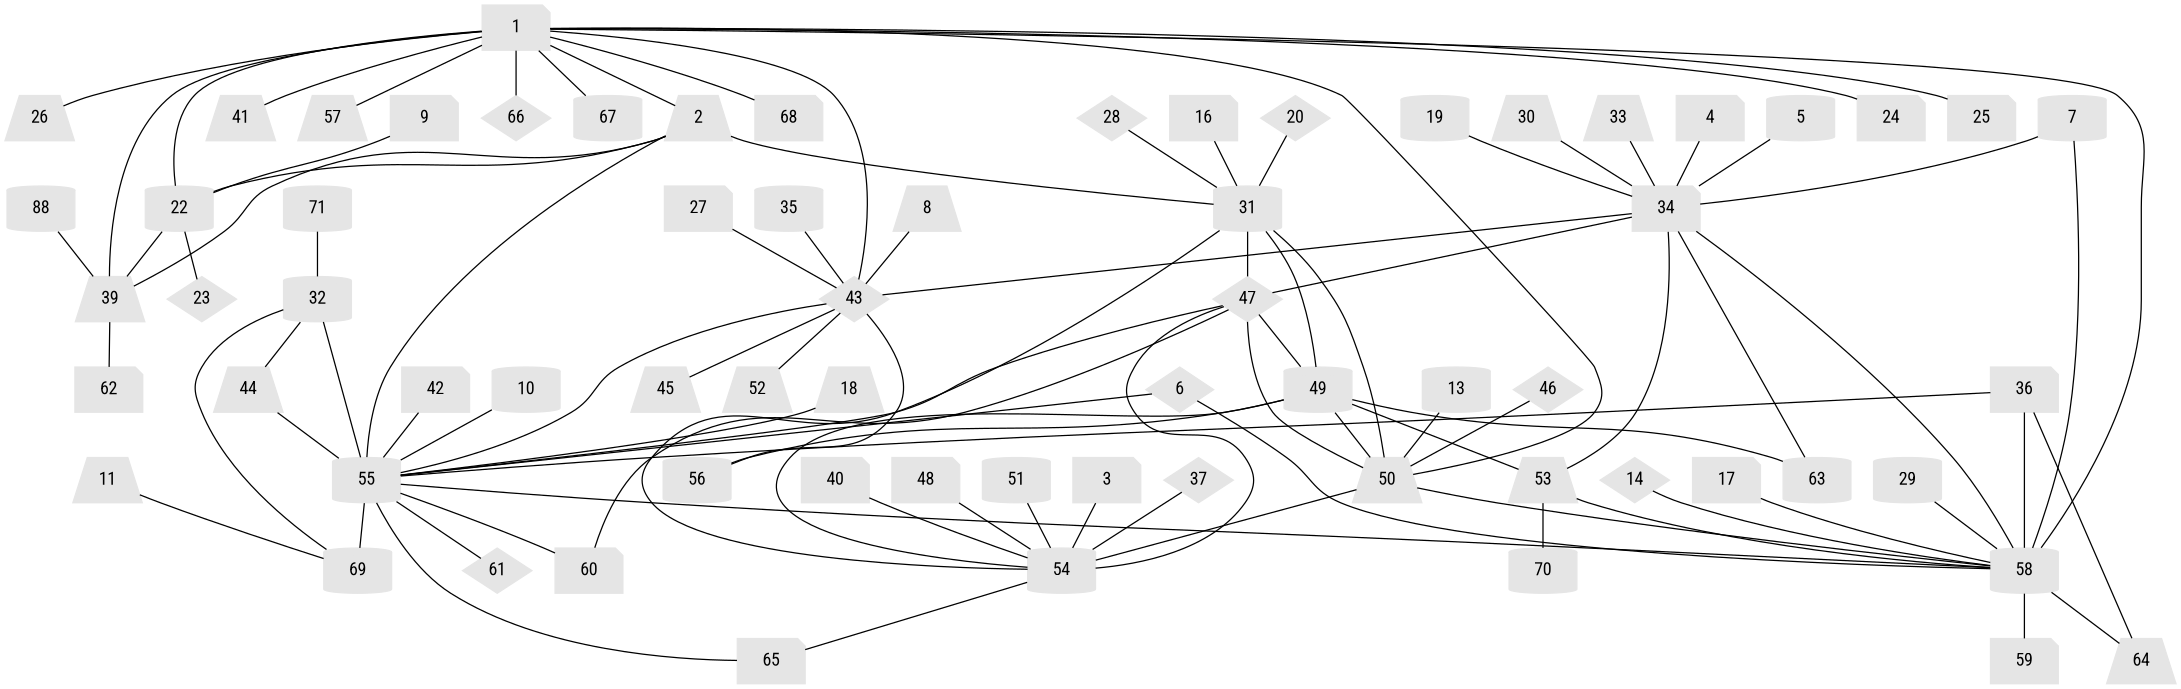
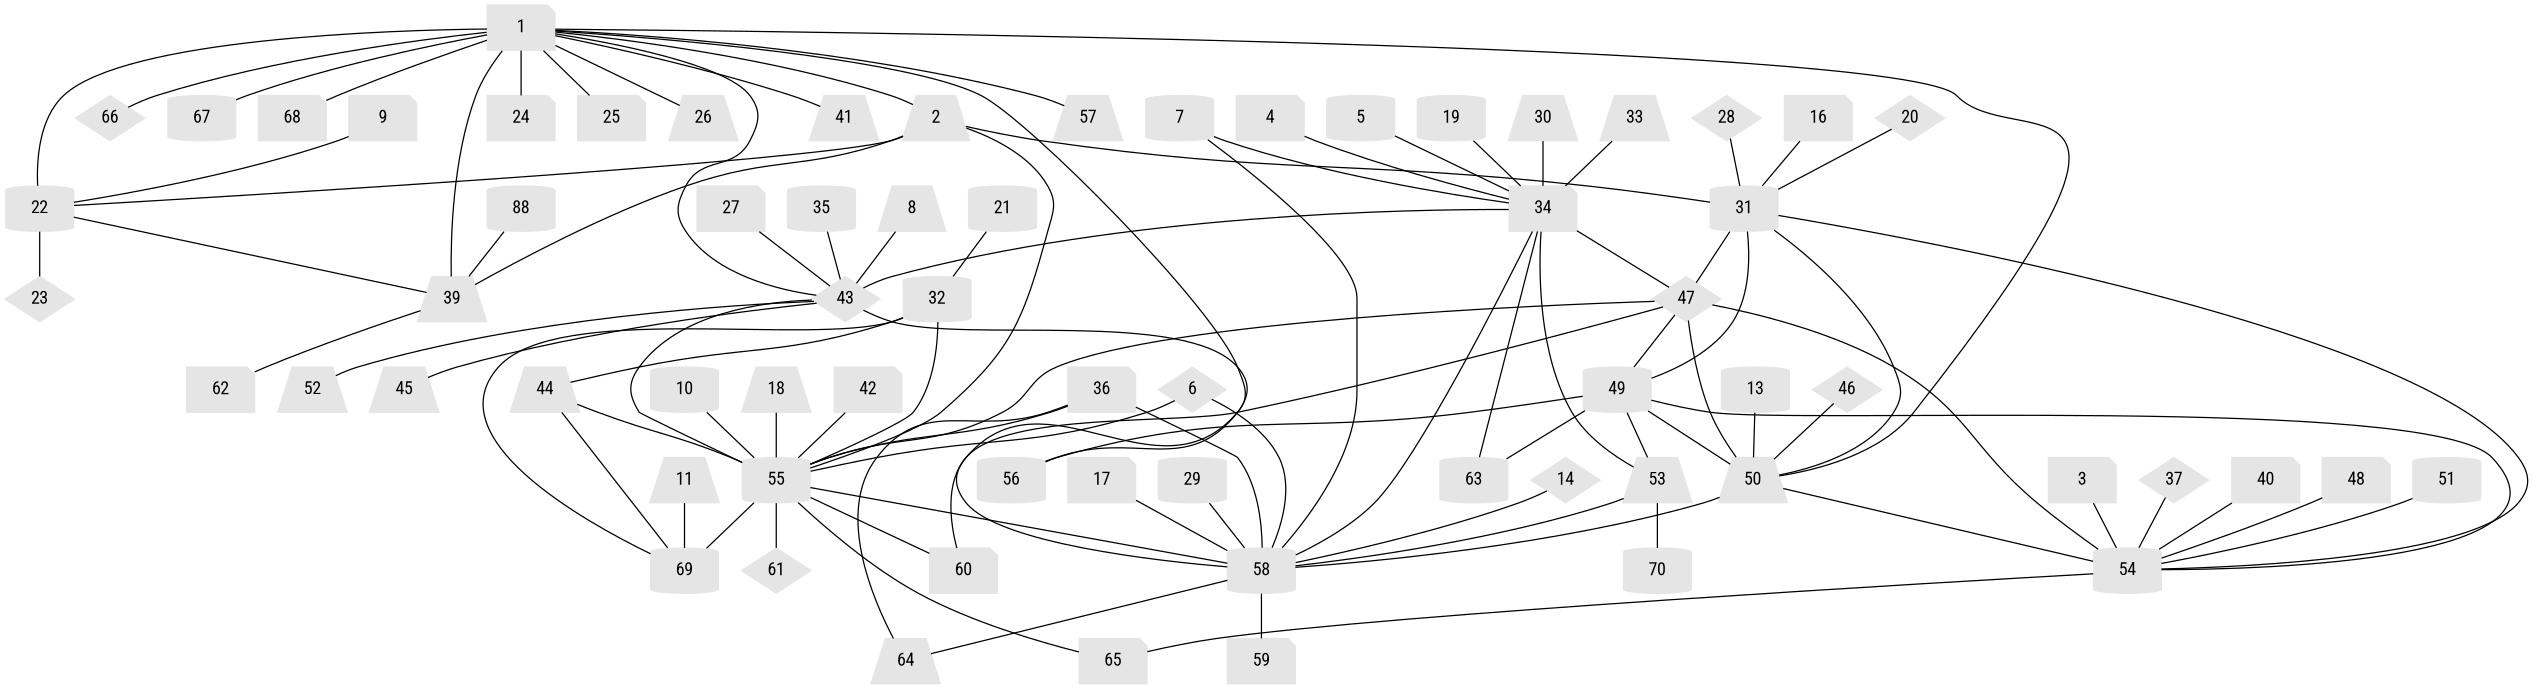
(317, 209) -> (1003, 209)
none -> (615, 480)
